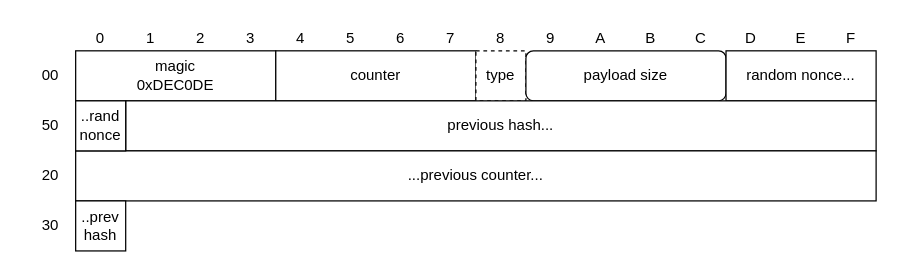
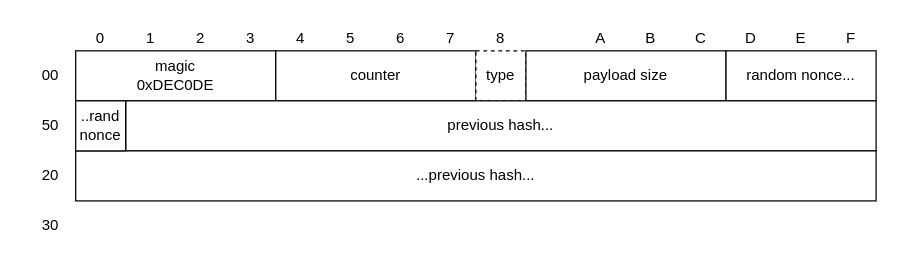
(551, 38) -> none
(626, 76) -> (626, 76)
(476, 176) -> (476, 176)
(101, 226) -> none
